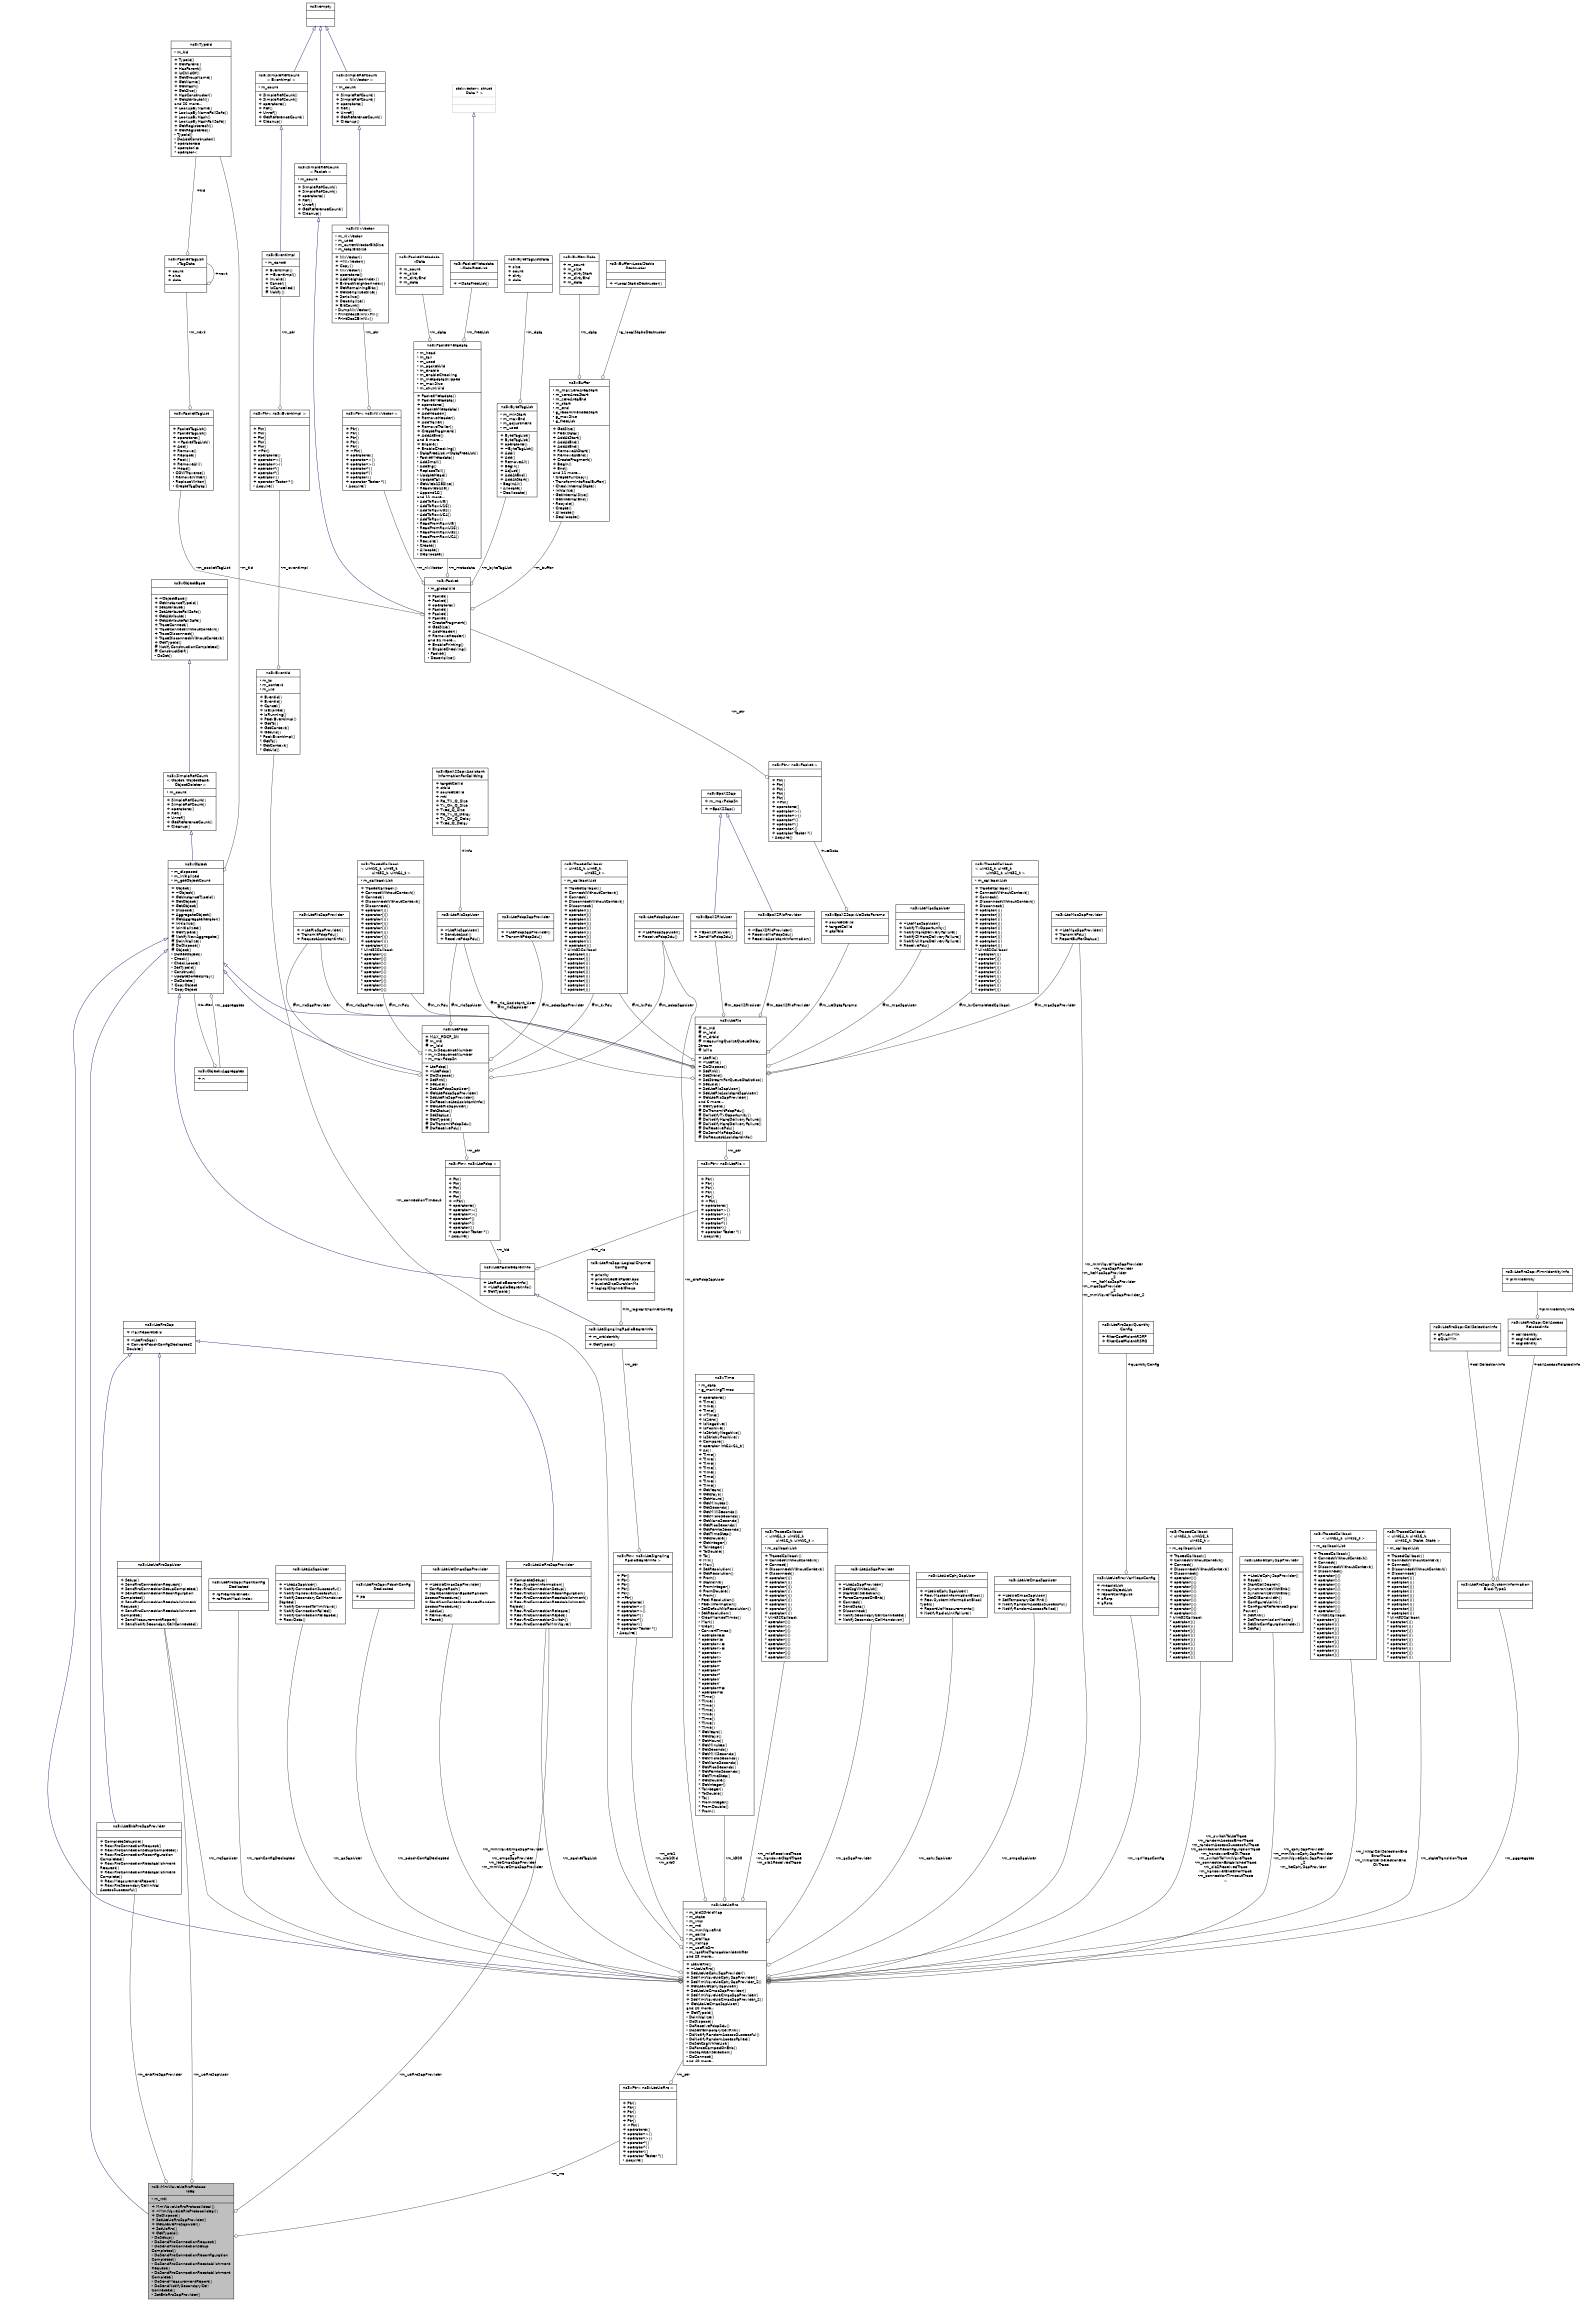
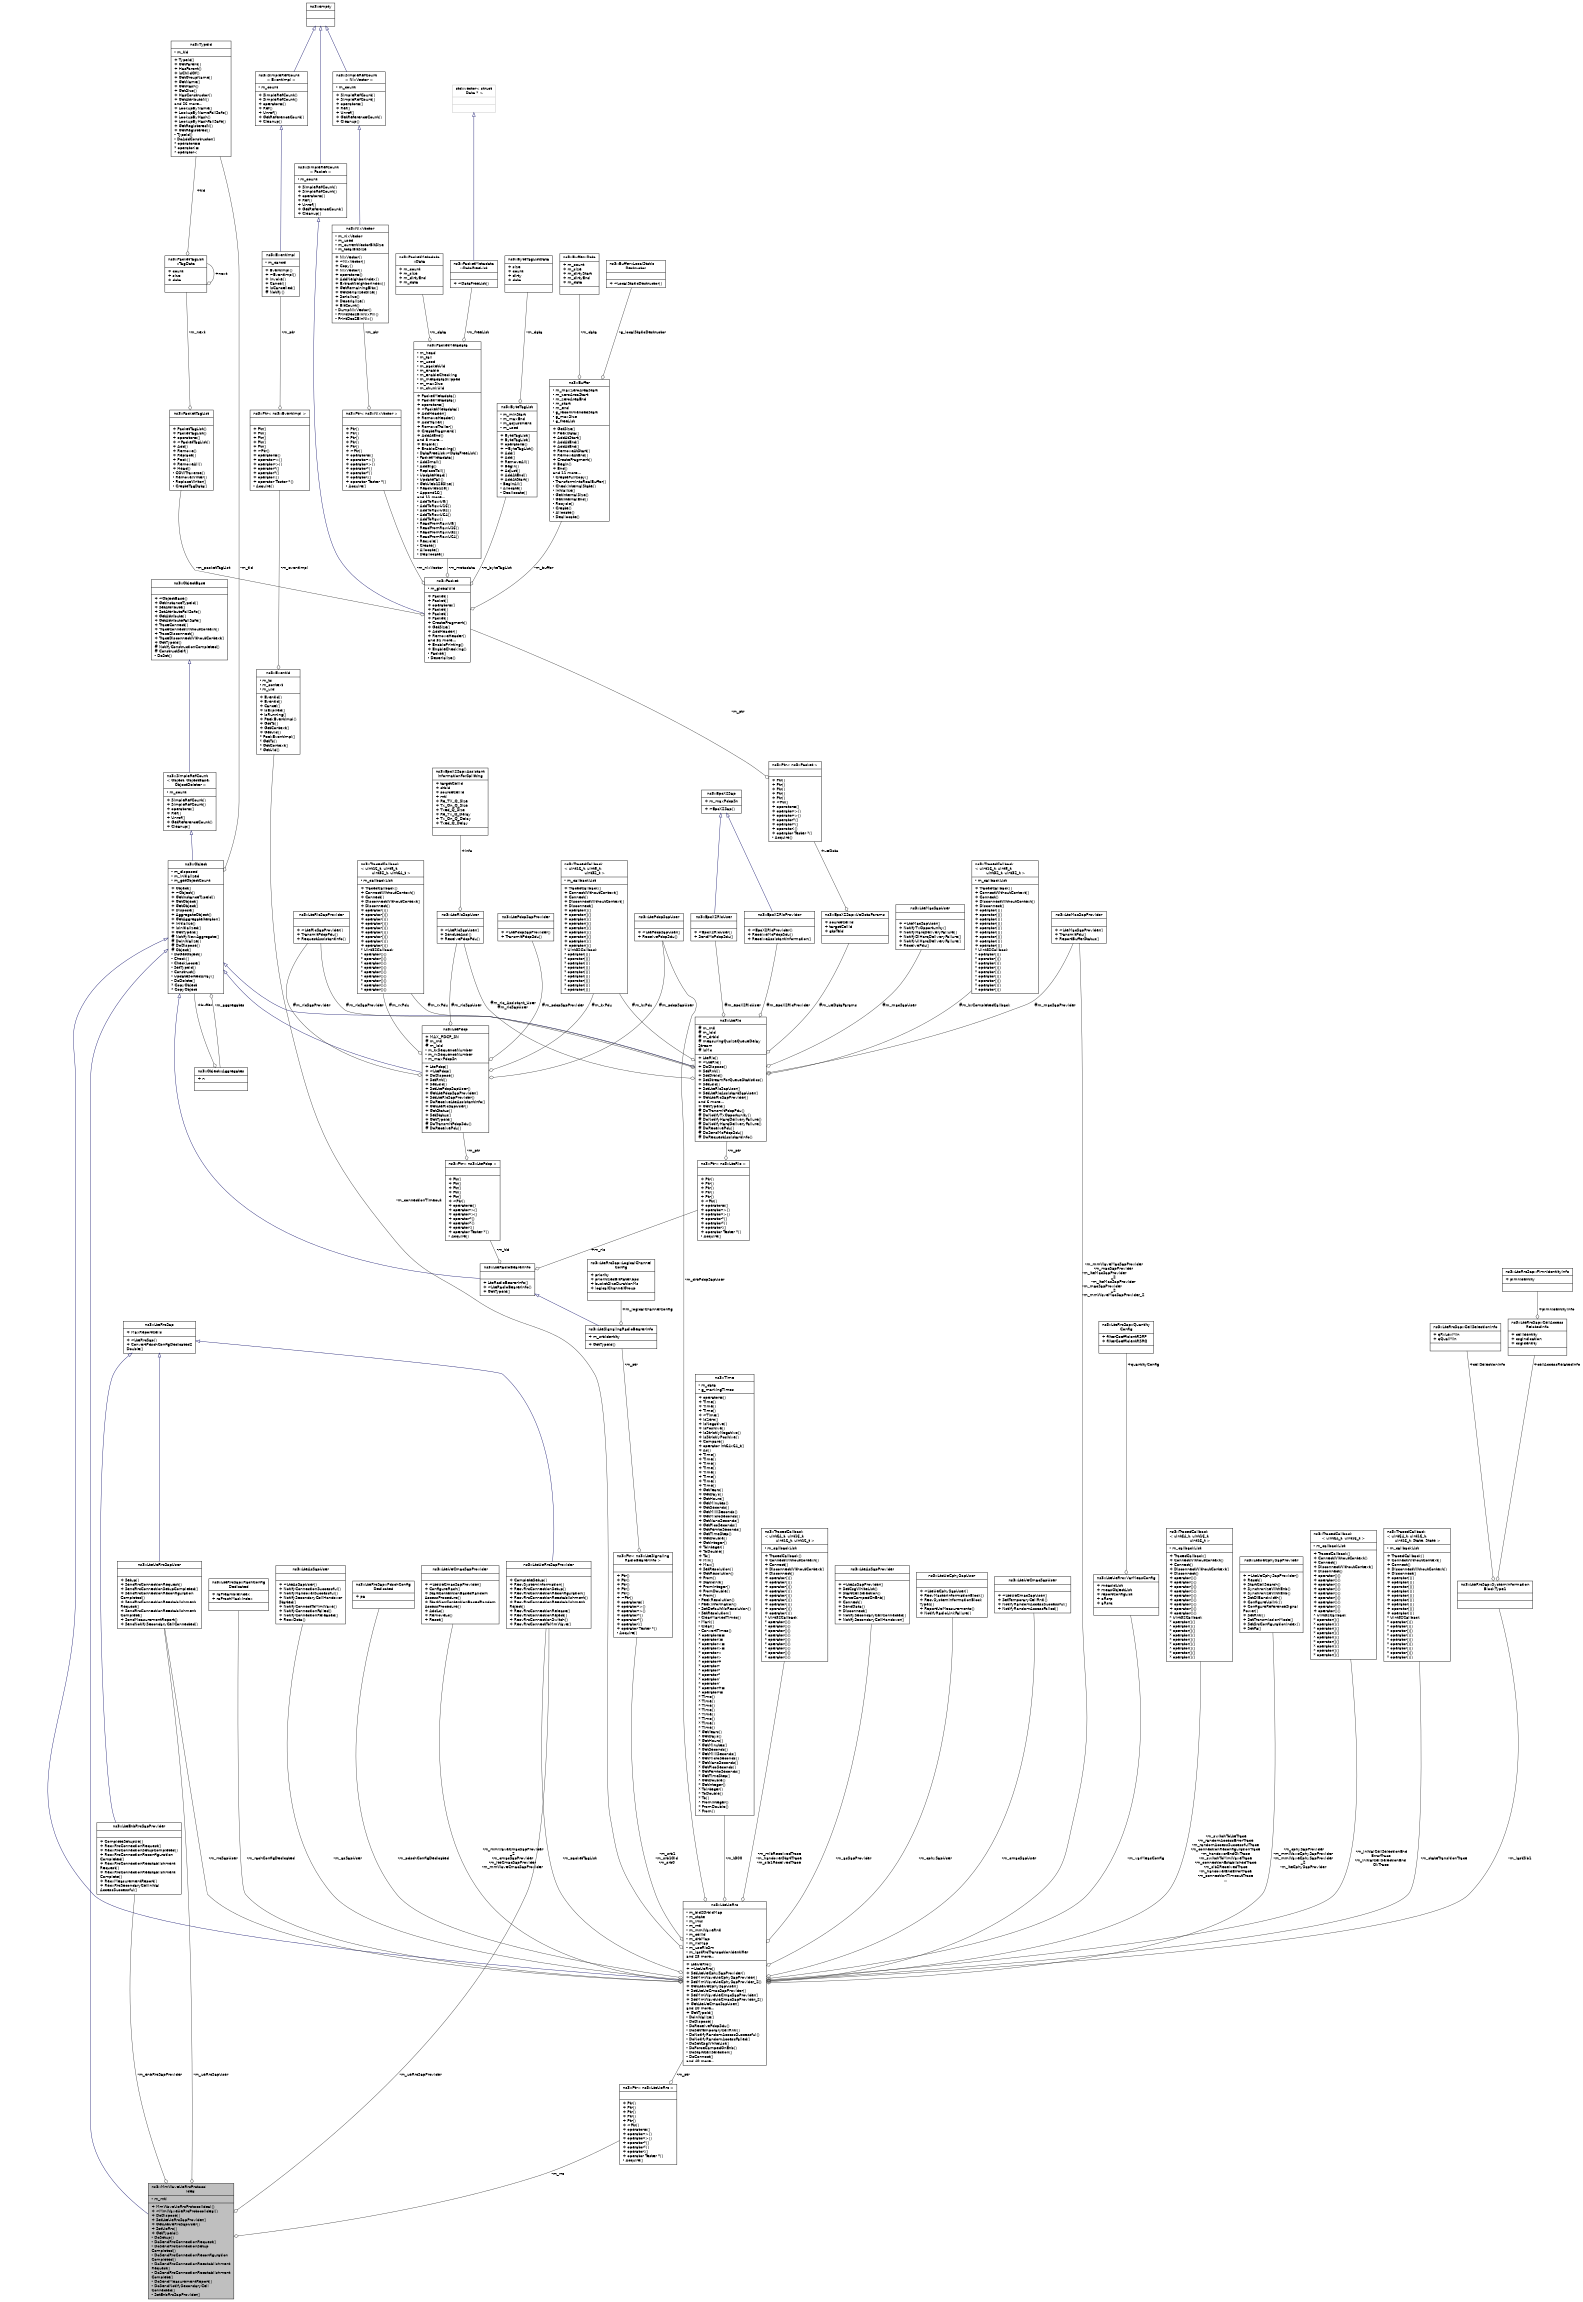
(1519, 1858) -> (1519, 1858)
